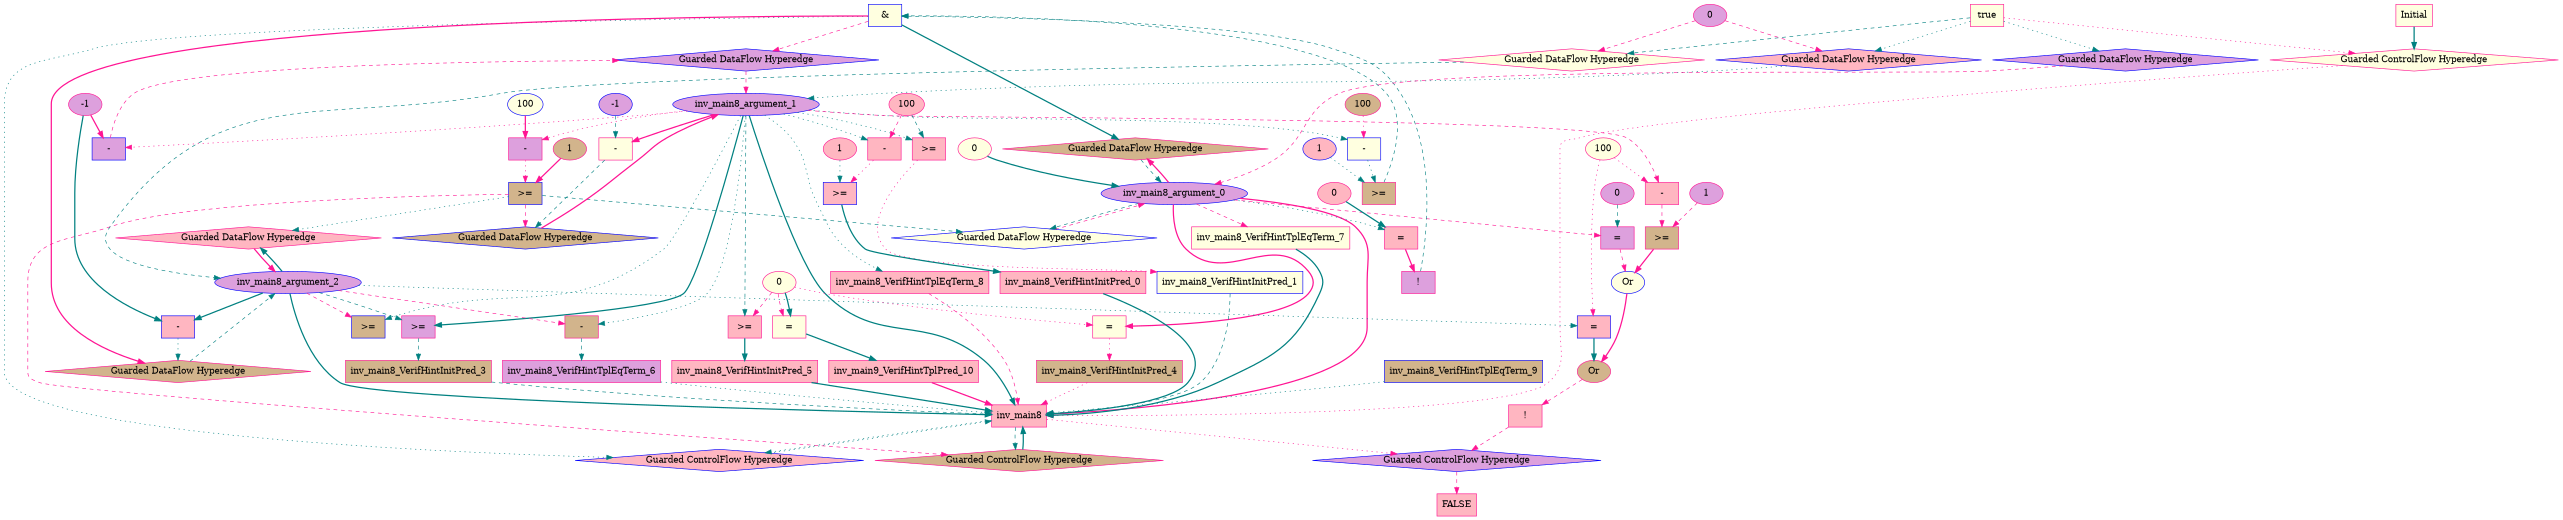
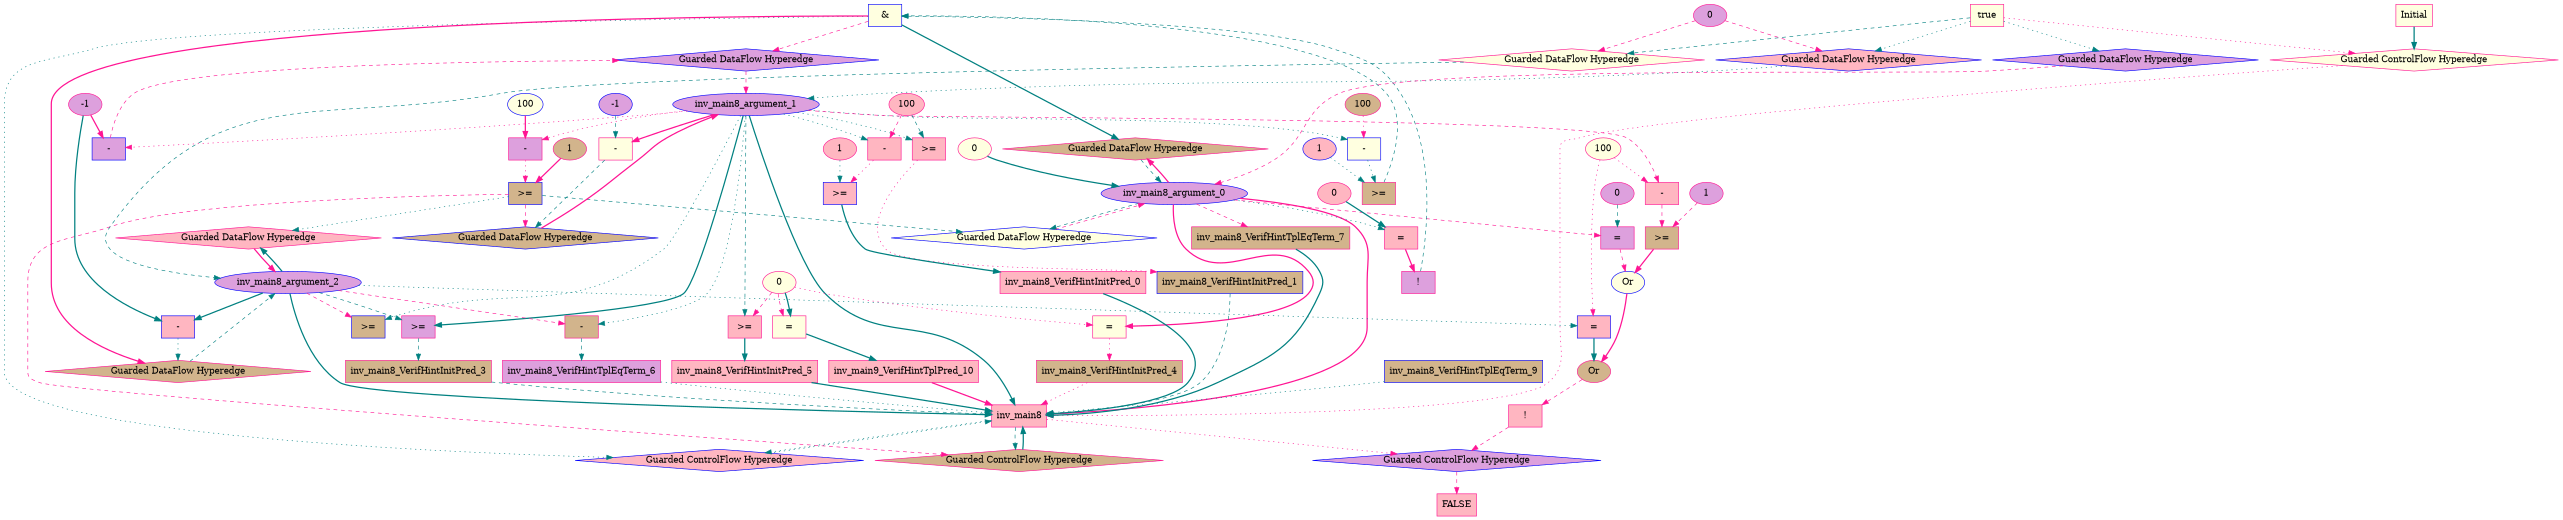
(1271, 238) -> (1271, 238)
(910, 282) -> none
(1230, 282) -> (1230, 282)
